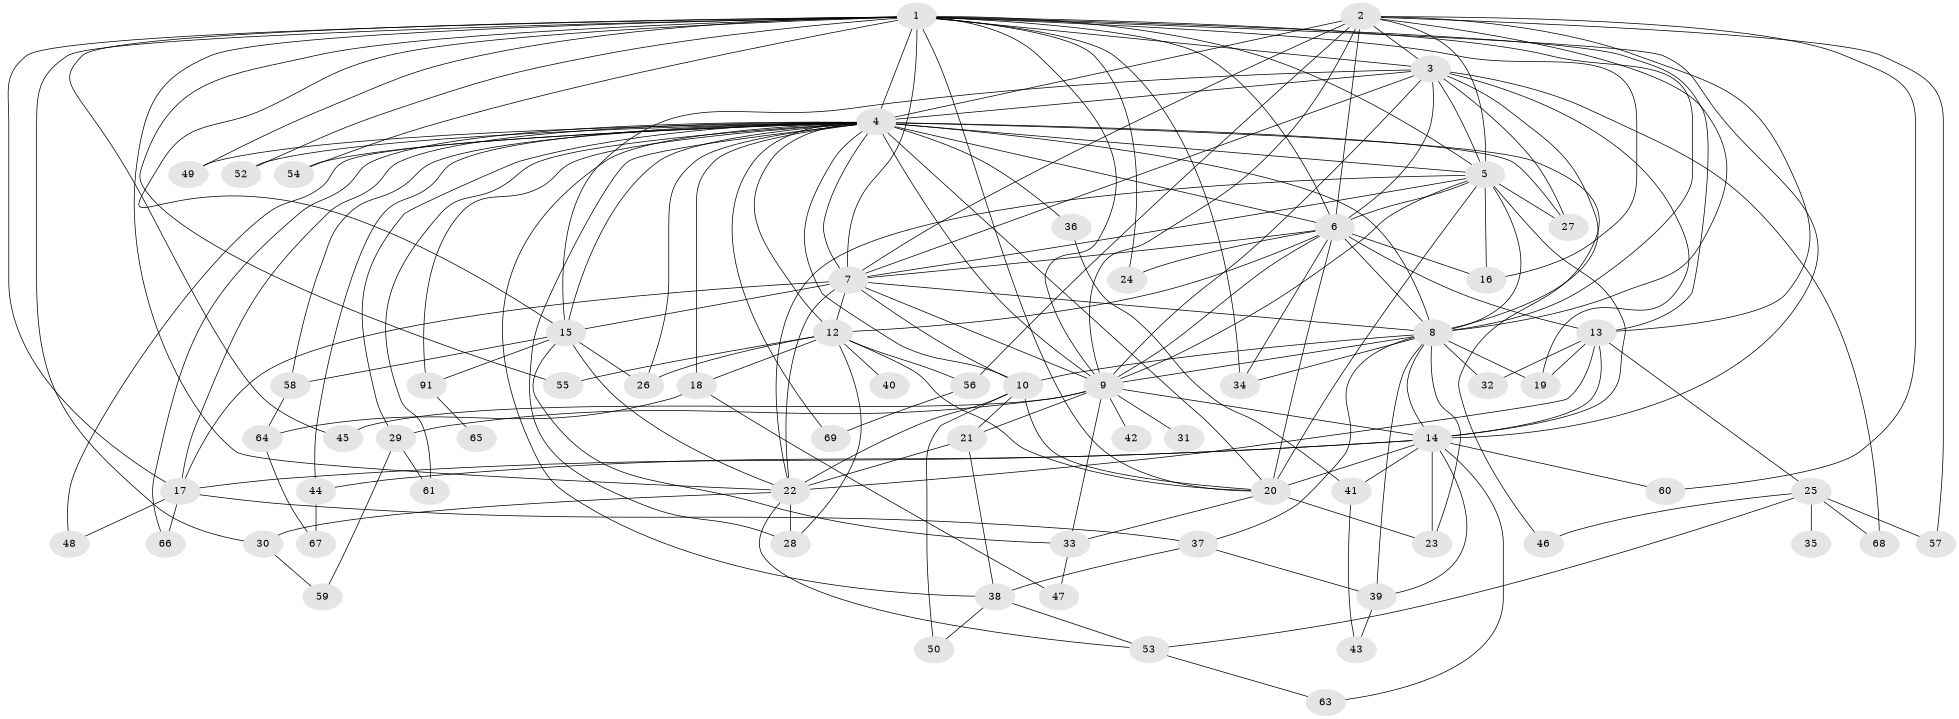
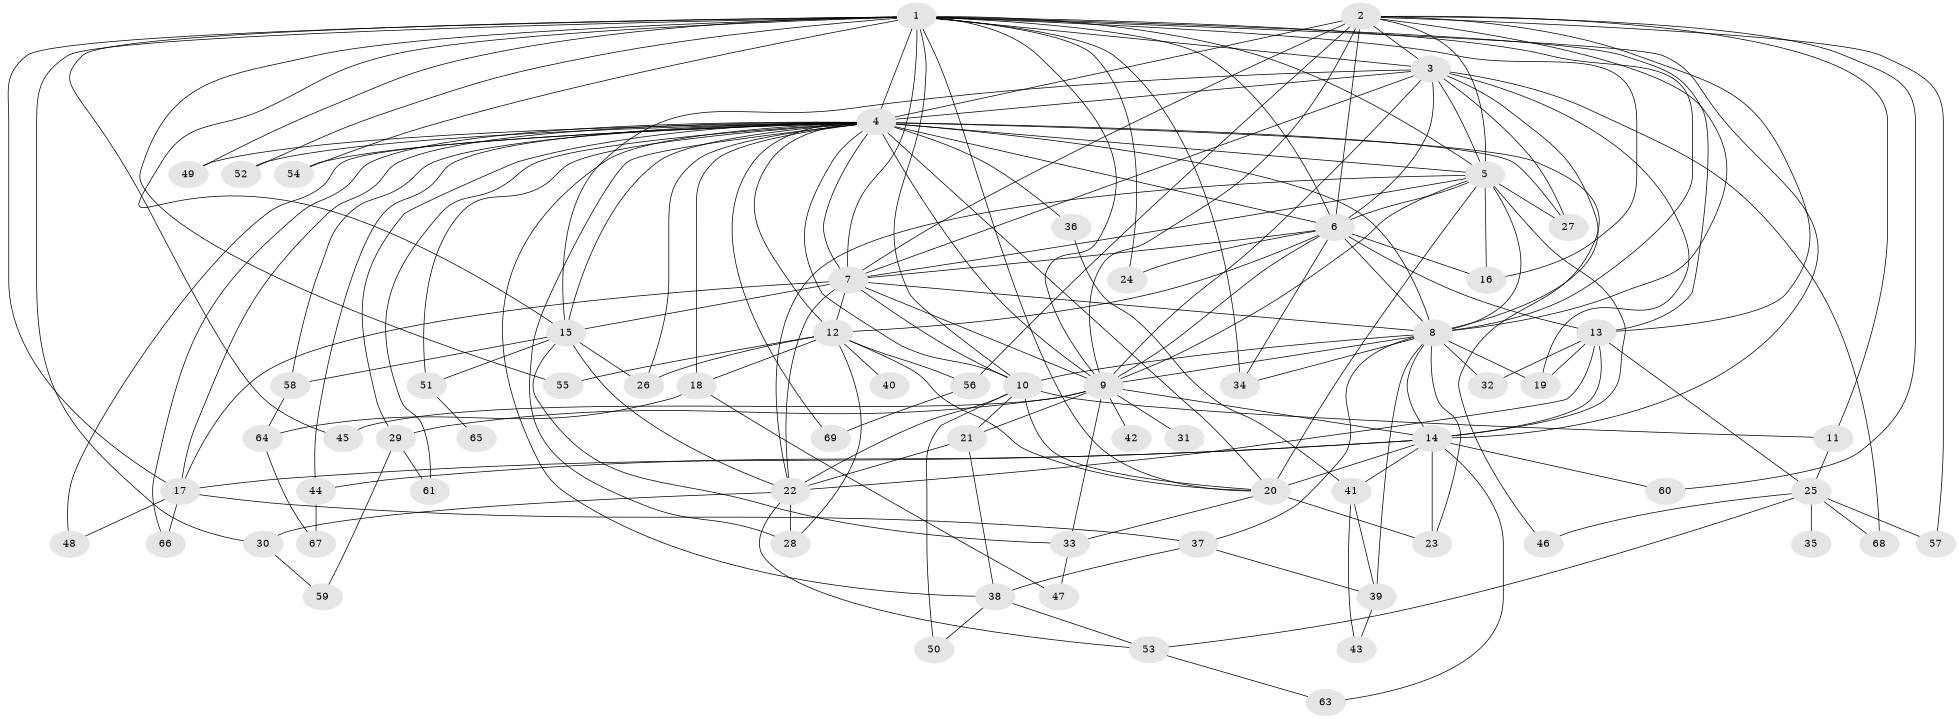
(142, 134) -> (895, 226)
(1301, 359) -> none
(427, 386) -> (427, 386)
none -> (1833, 439)
(1465, 539) -> (1364, 544)
